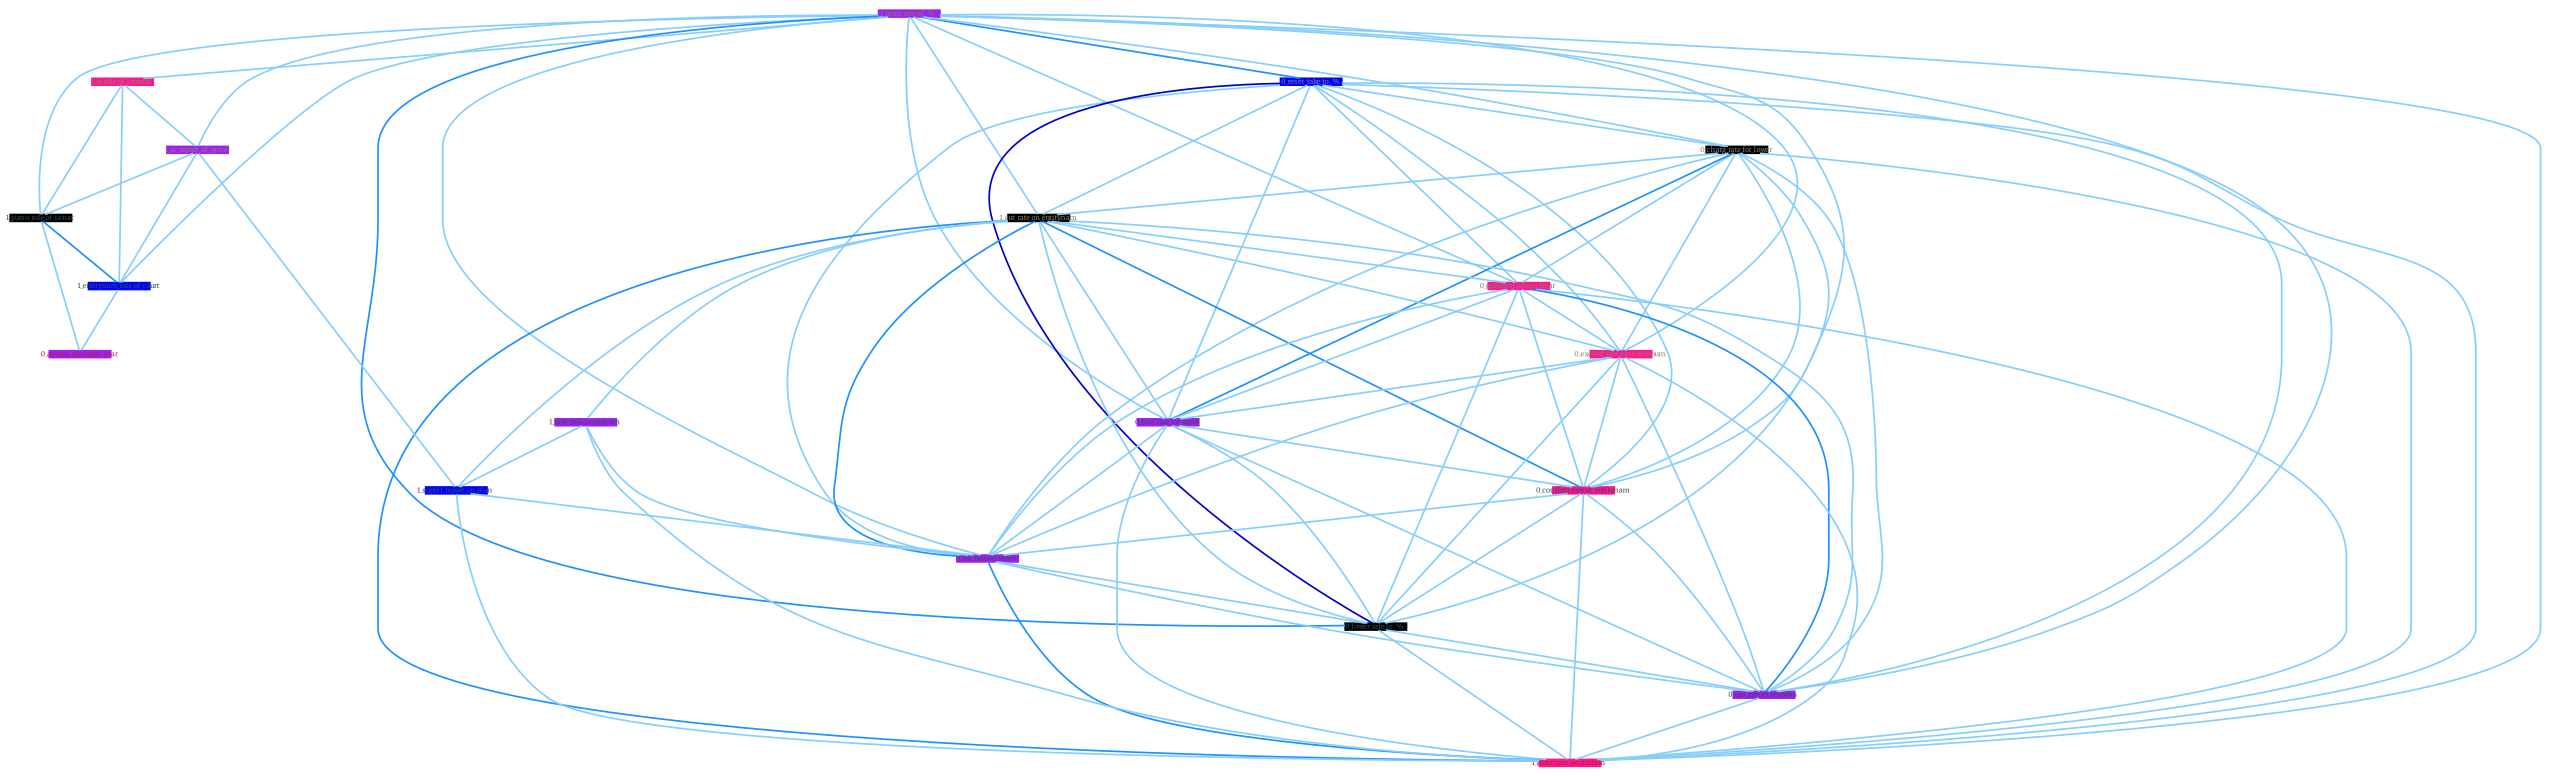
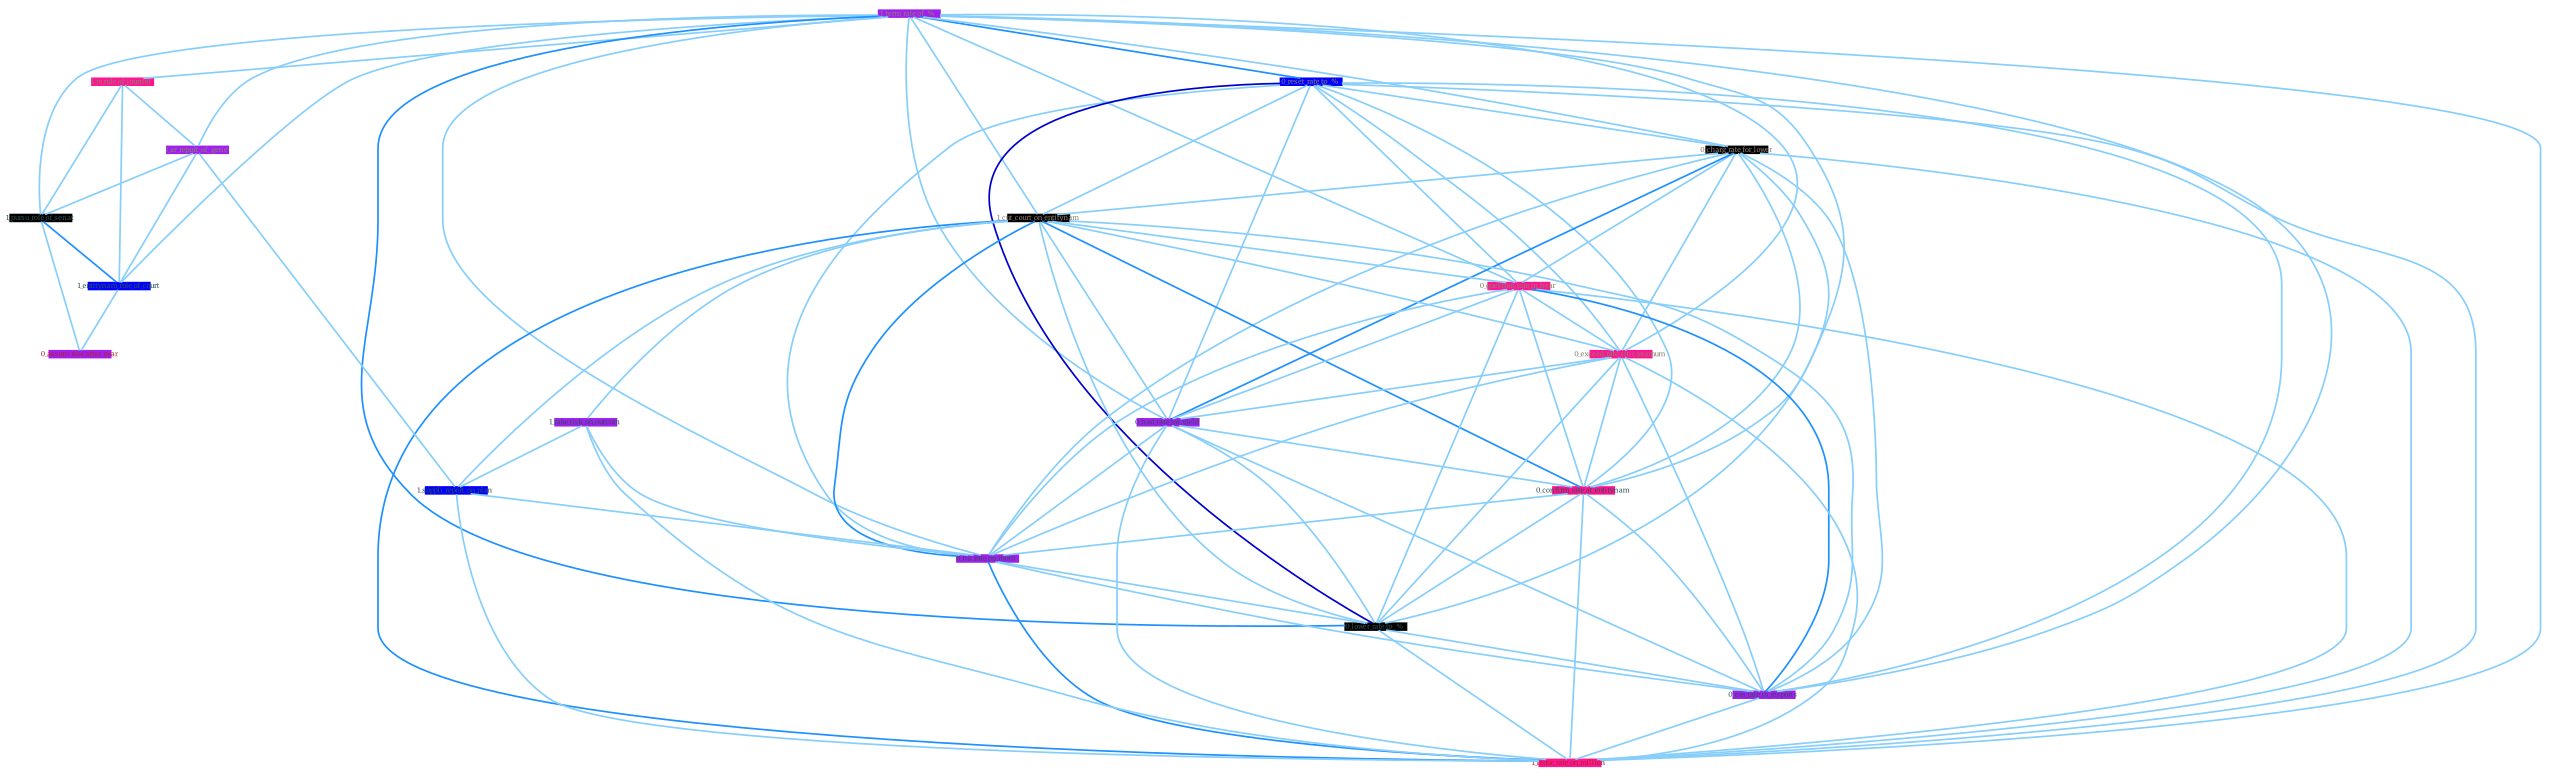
(1311, 82) -> (1311, 82)
(1039, 218) -> (1039, 218)
